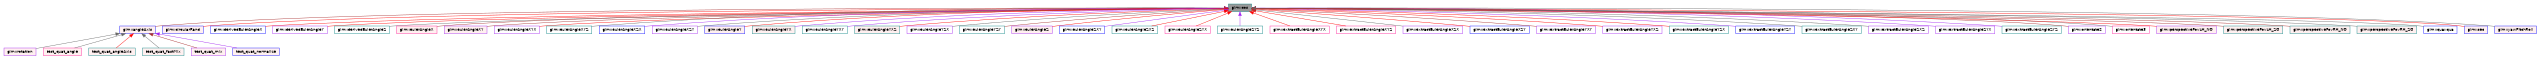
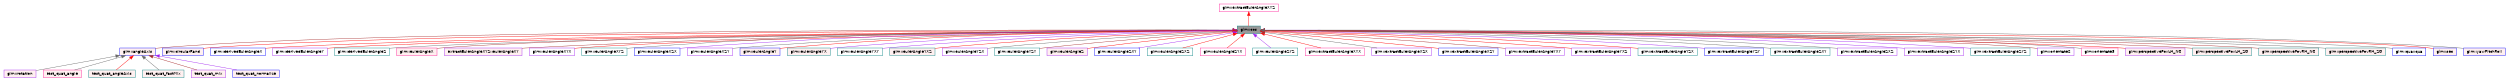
(1301, 18) -> (1249, 21)
(466, 30) -> (483, 52)
